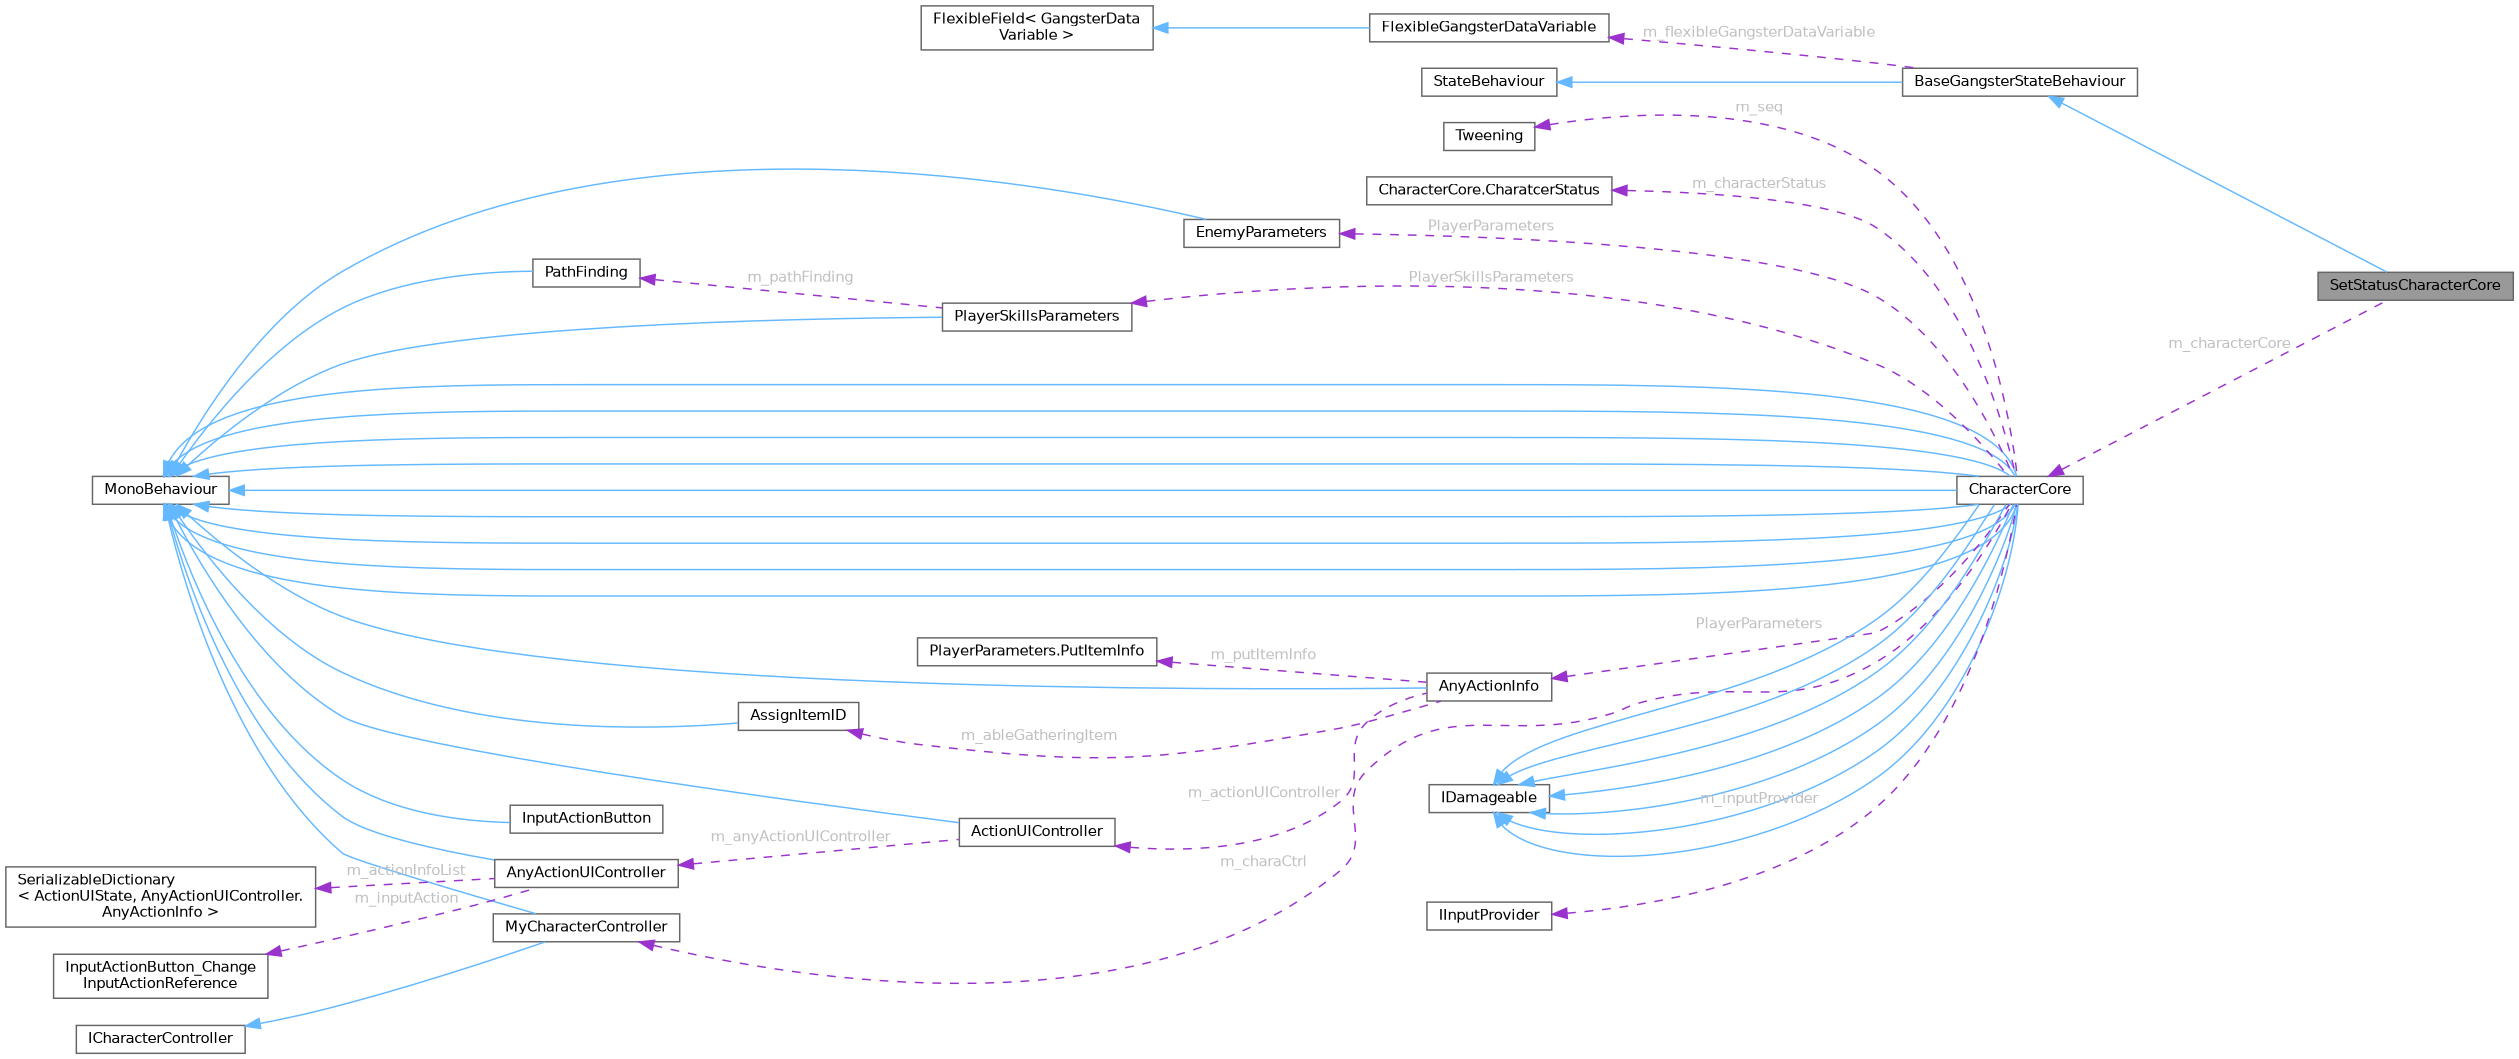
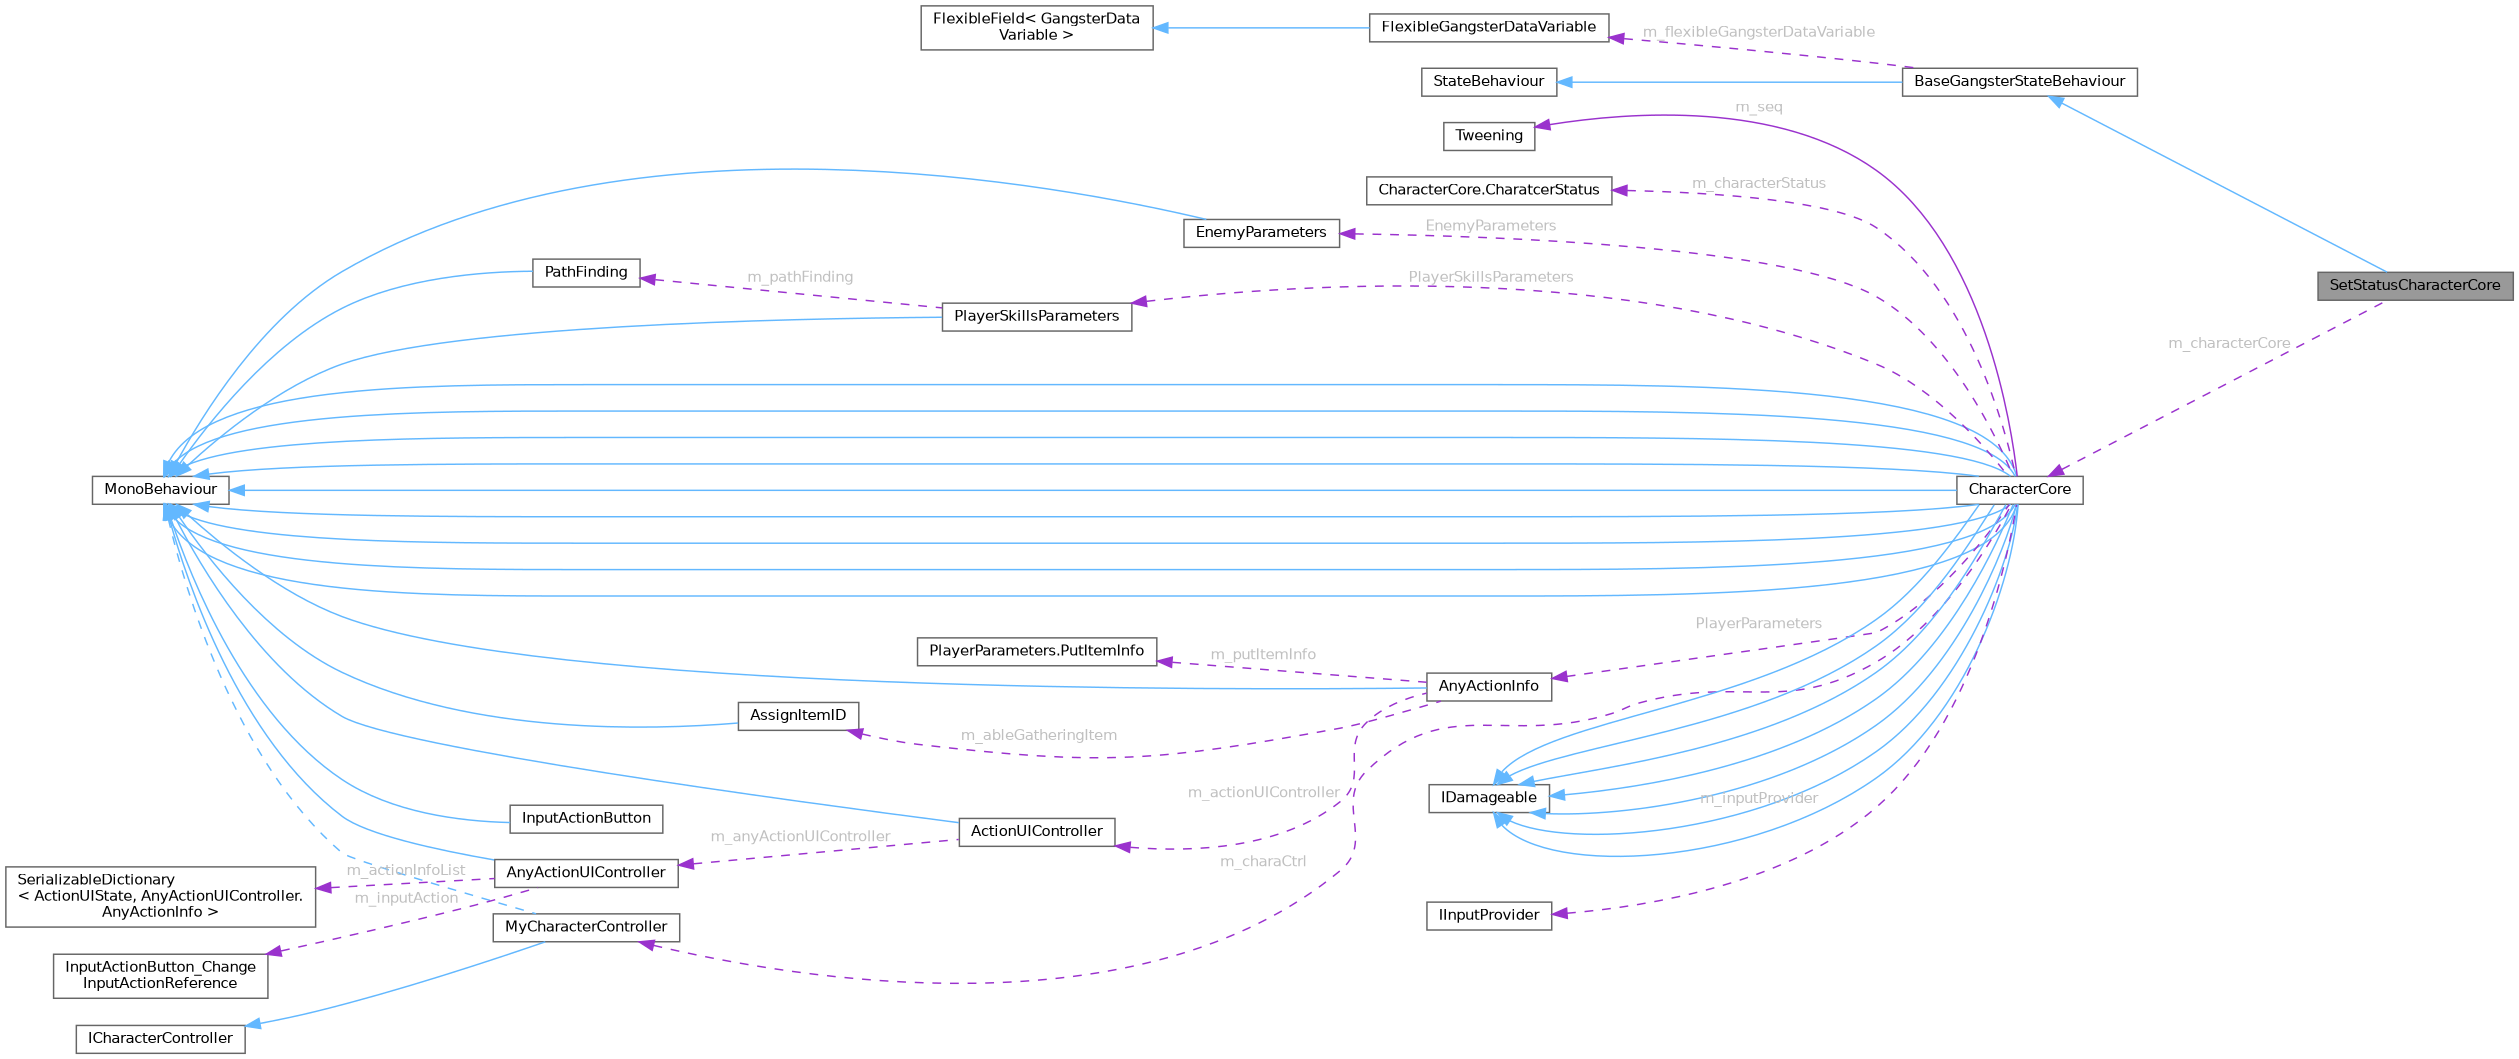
(1879, 173) -> (1879, 173)
(1489, 227) -> (1489, 227)
(283, 786) -> (283, 786)
